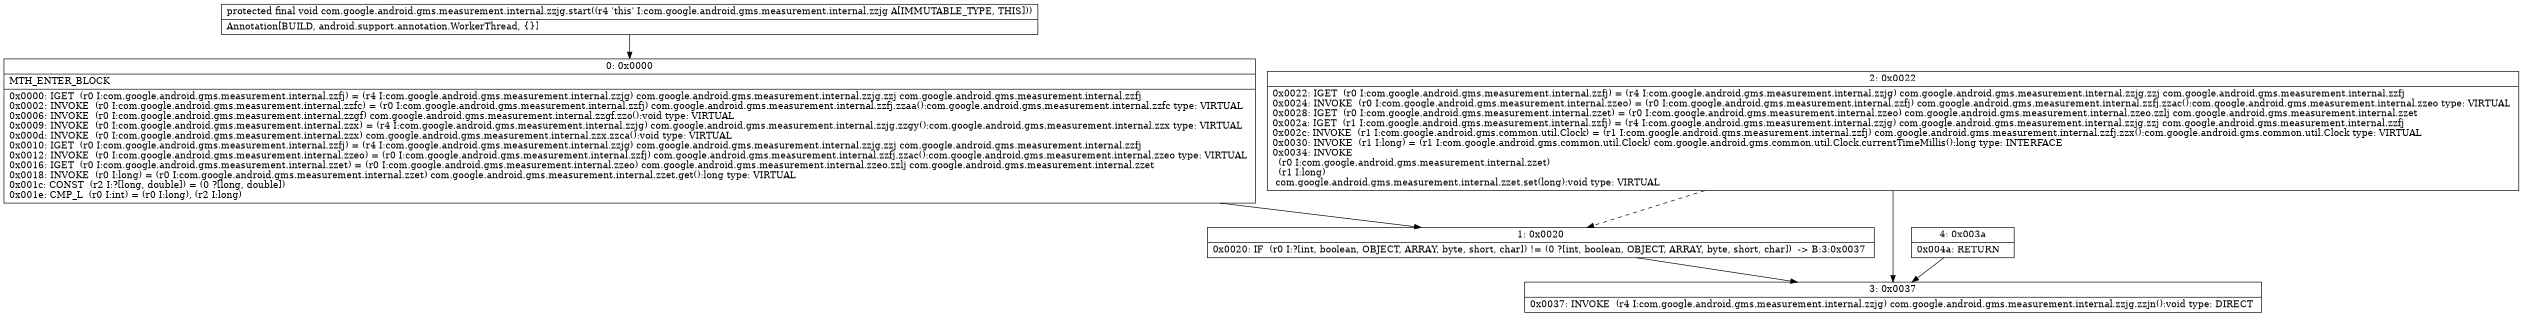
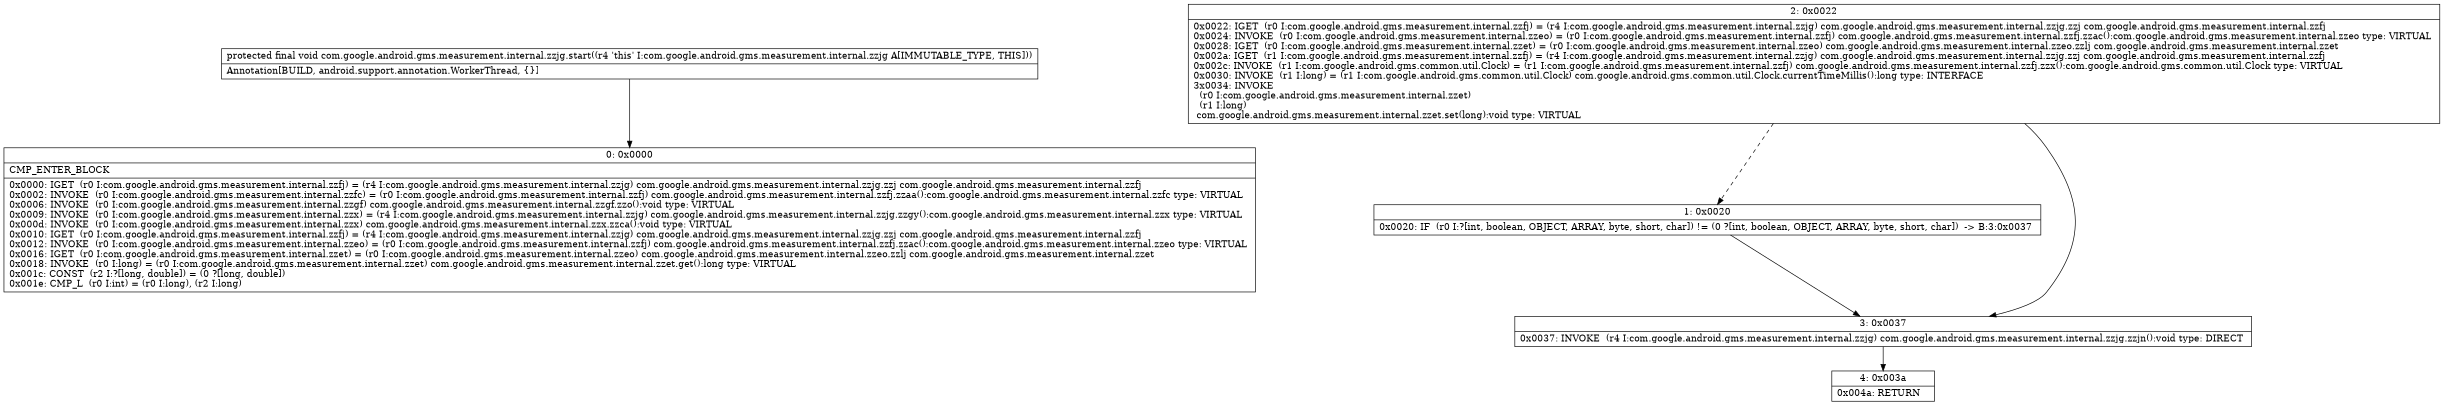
(60, 81) -> (60, 170)
(1316, 153) -> (1237, 86)
(1317, 215) -> none
(1931, 268) -> (1883, 355)
